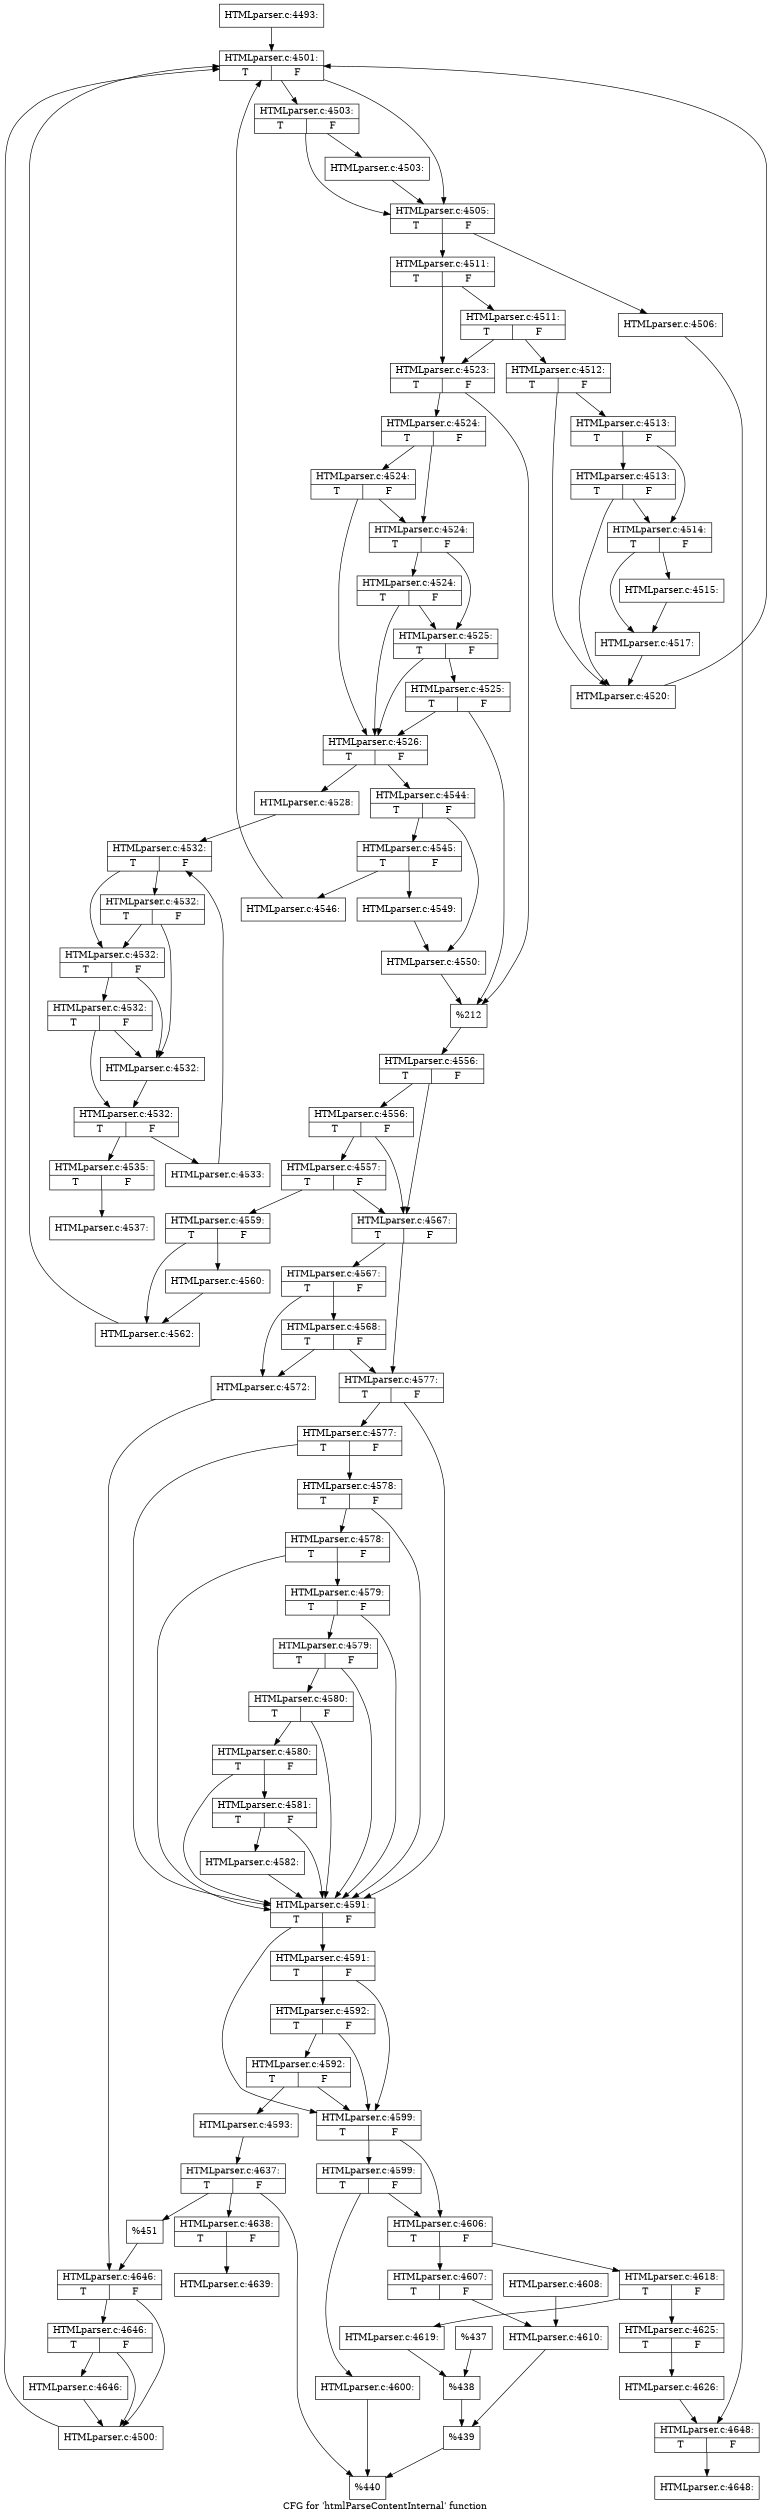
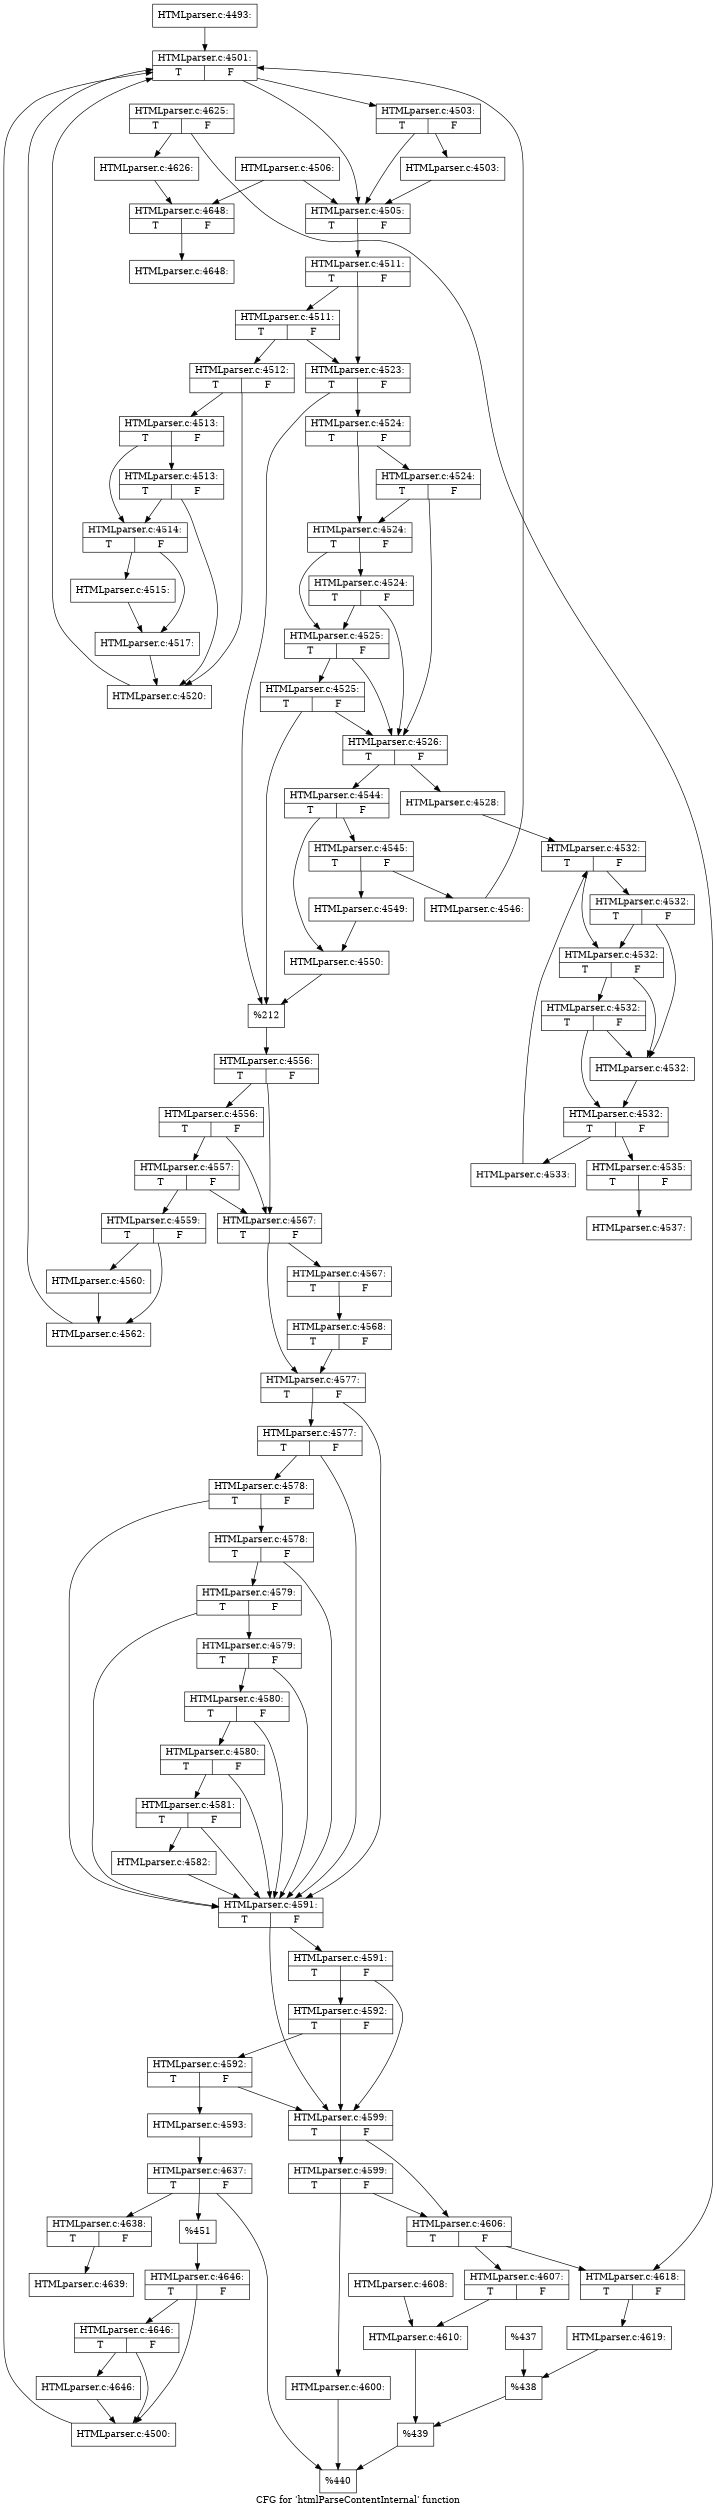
(557, 272) -> (318, 190)
(263, 1388) -> none
(672, 2308) -> (713, 1098)
